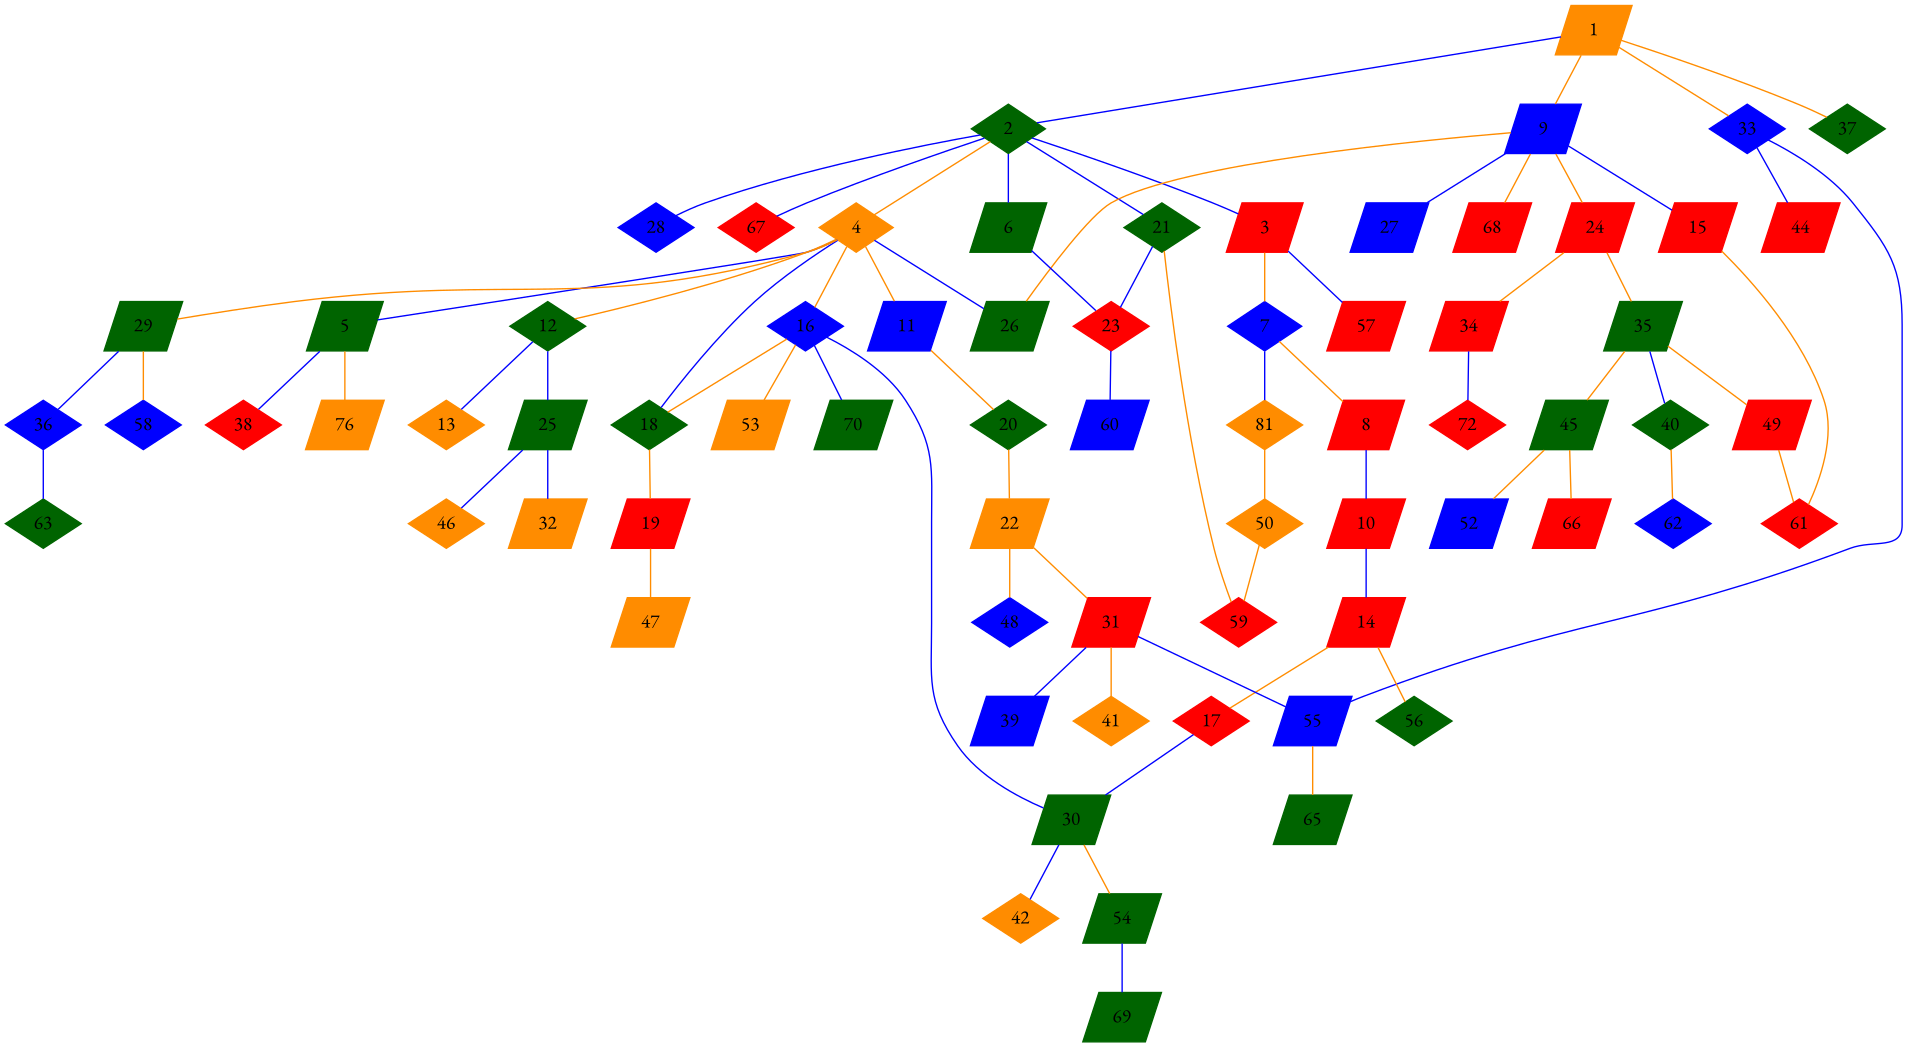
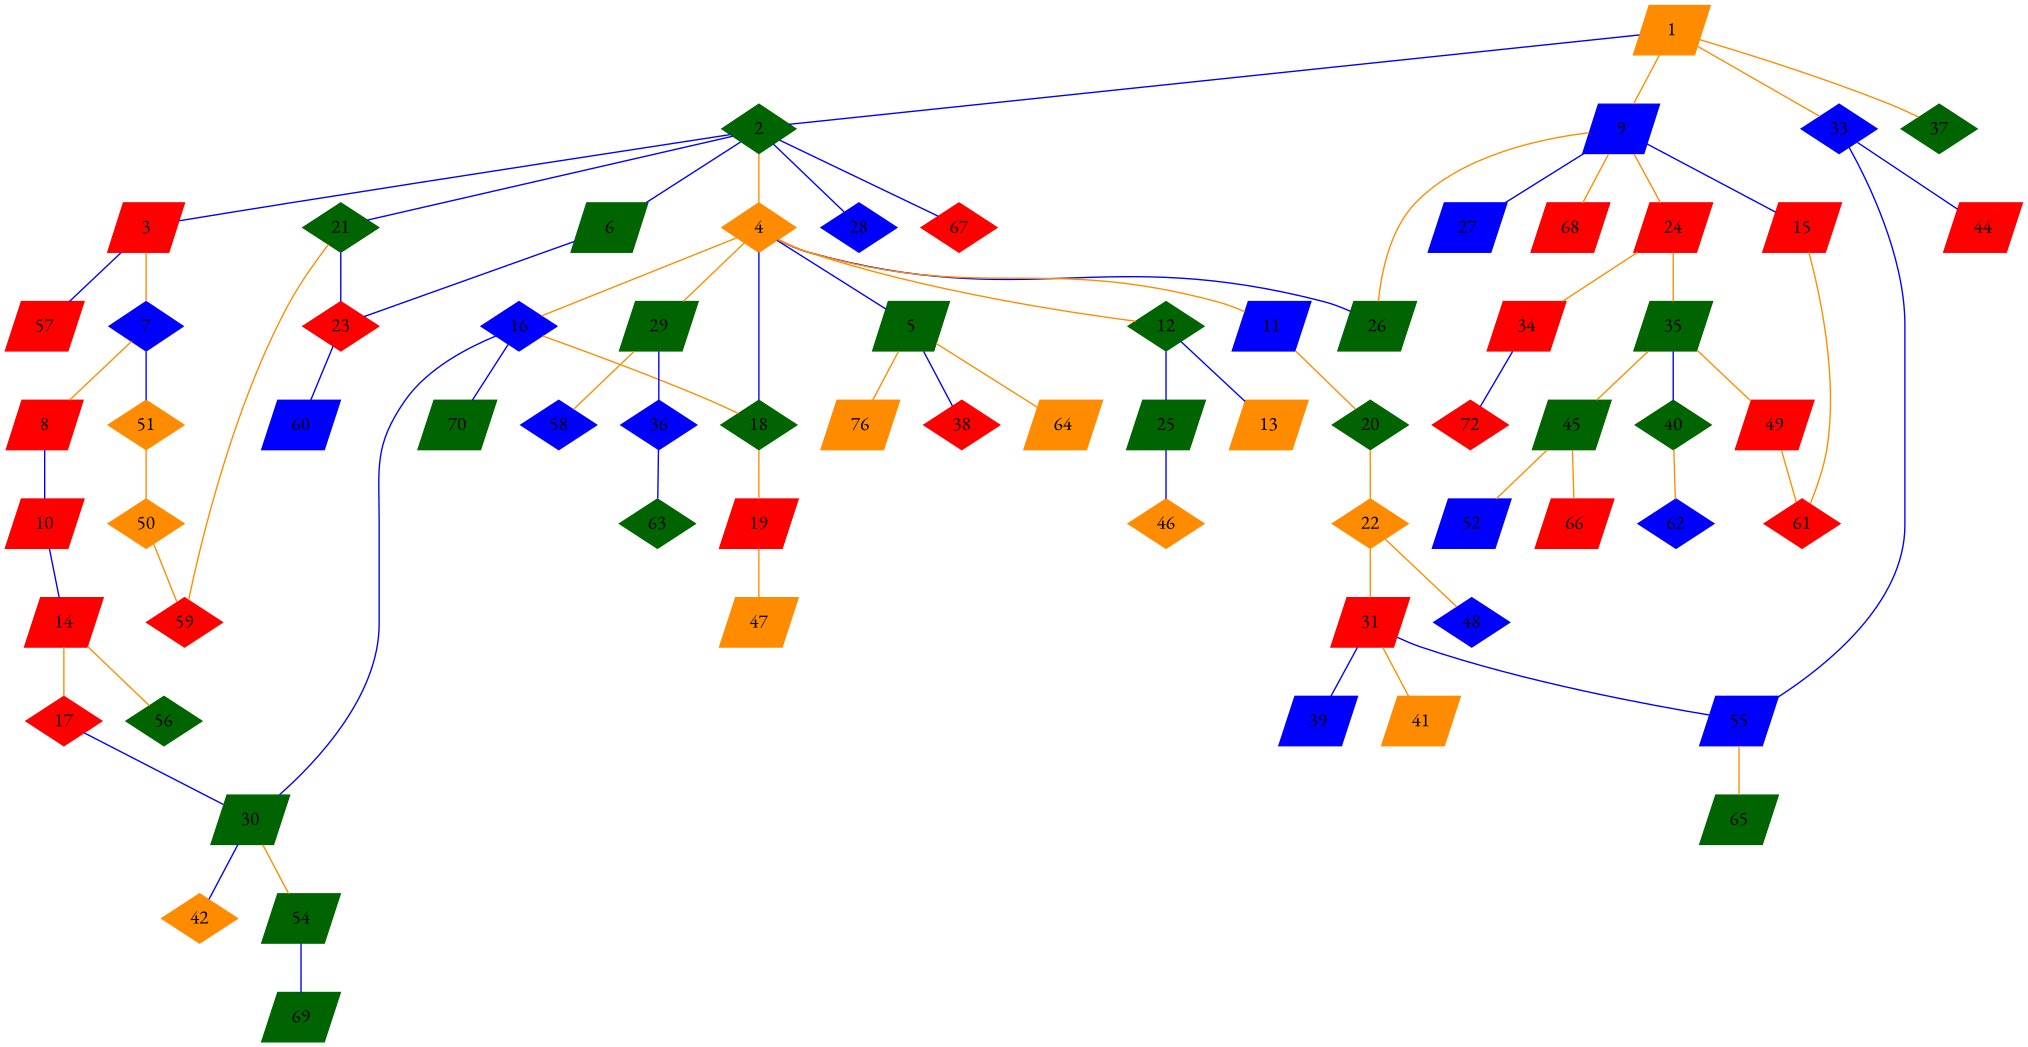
(446, 425) -> (1269, 425)
(751, 425) -> none
none -> (1063, 425)
(1265, 425) -> (146, 425)
(548, 524) -> none
(1010, 524) -> (1370, 524)
(1111, 721) -> (1421, 721)
